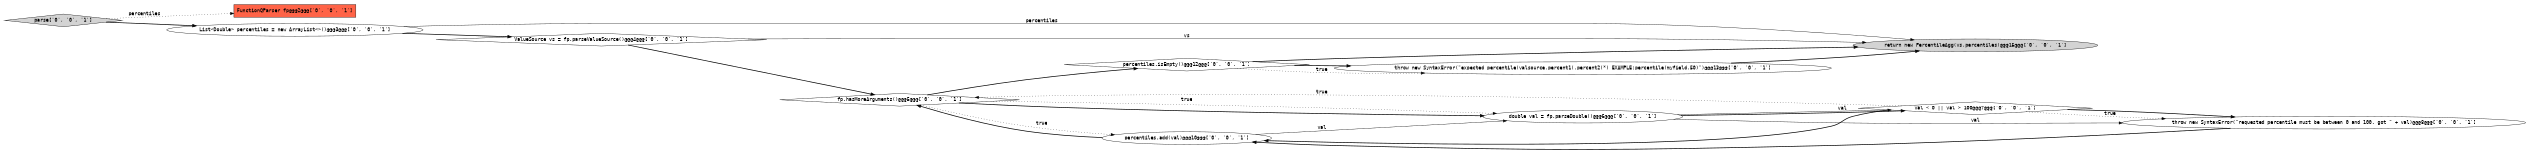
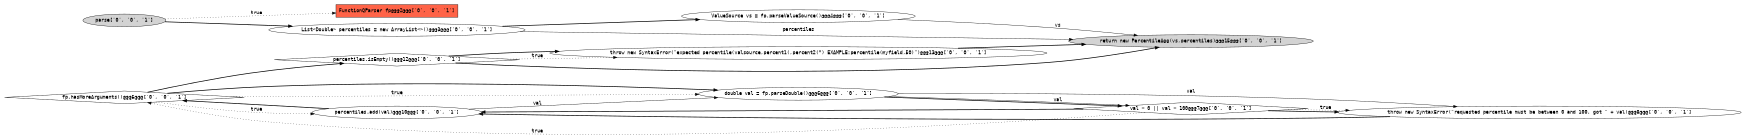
(144, 14) -> (257, 13)
(63, 20) -> (124, 20)
(601, 40) -> (798, 16)
(750, 70) -> none
